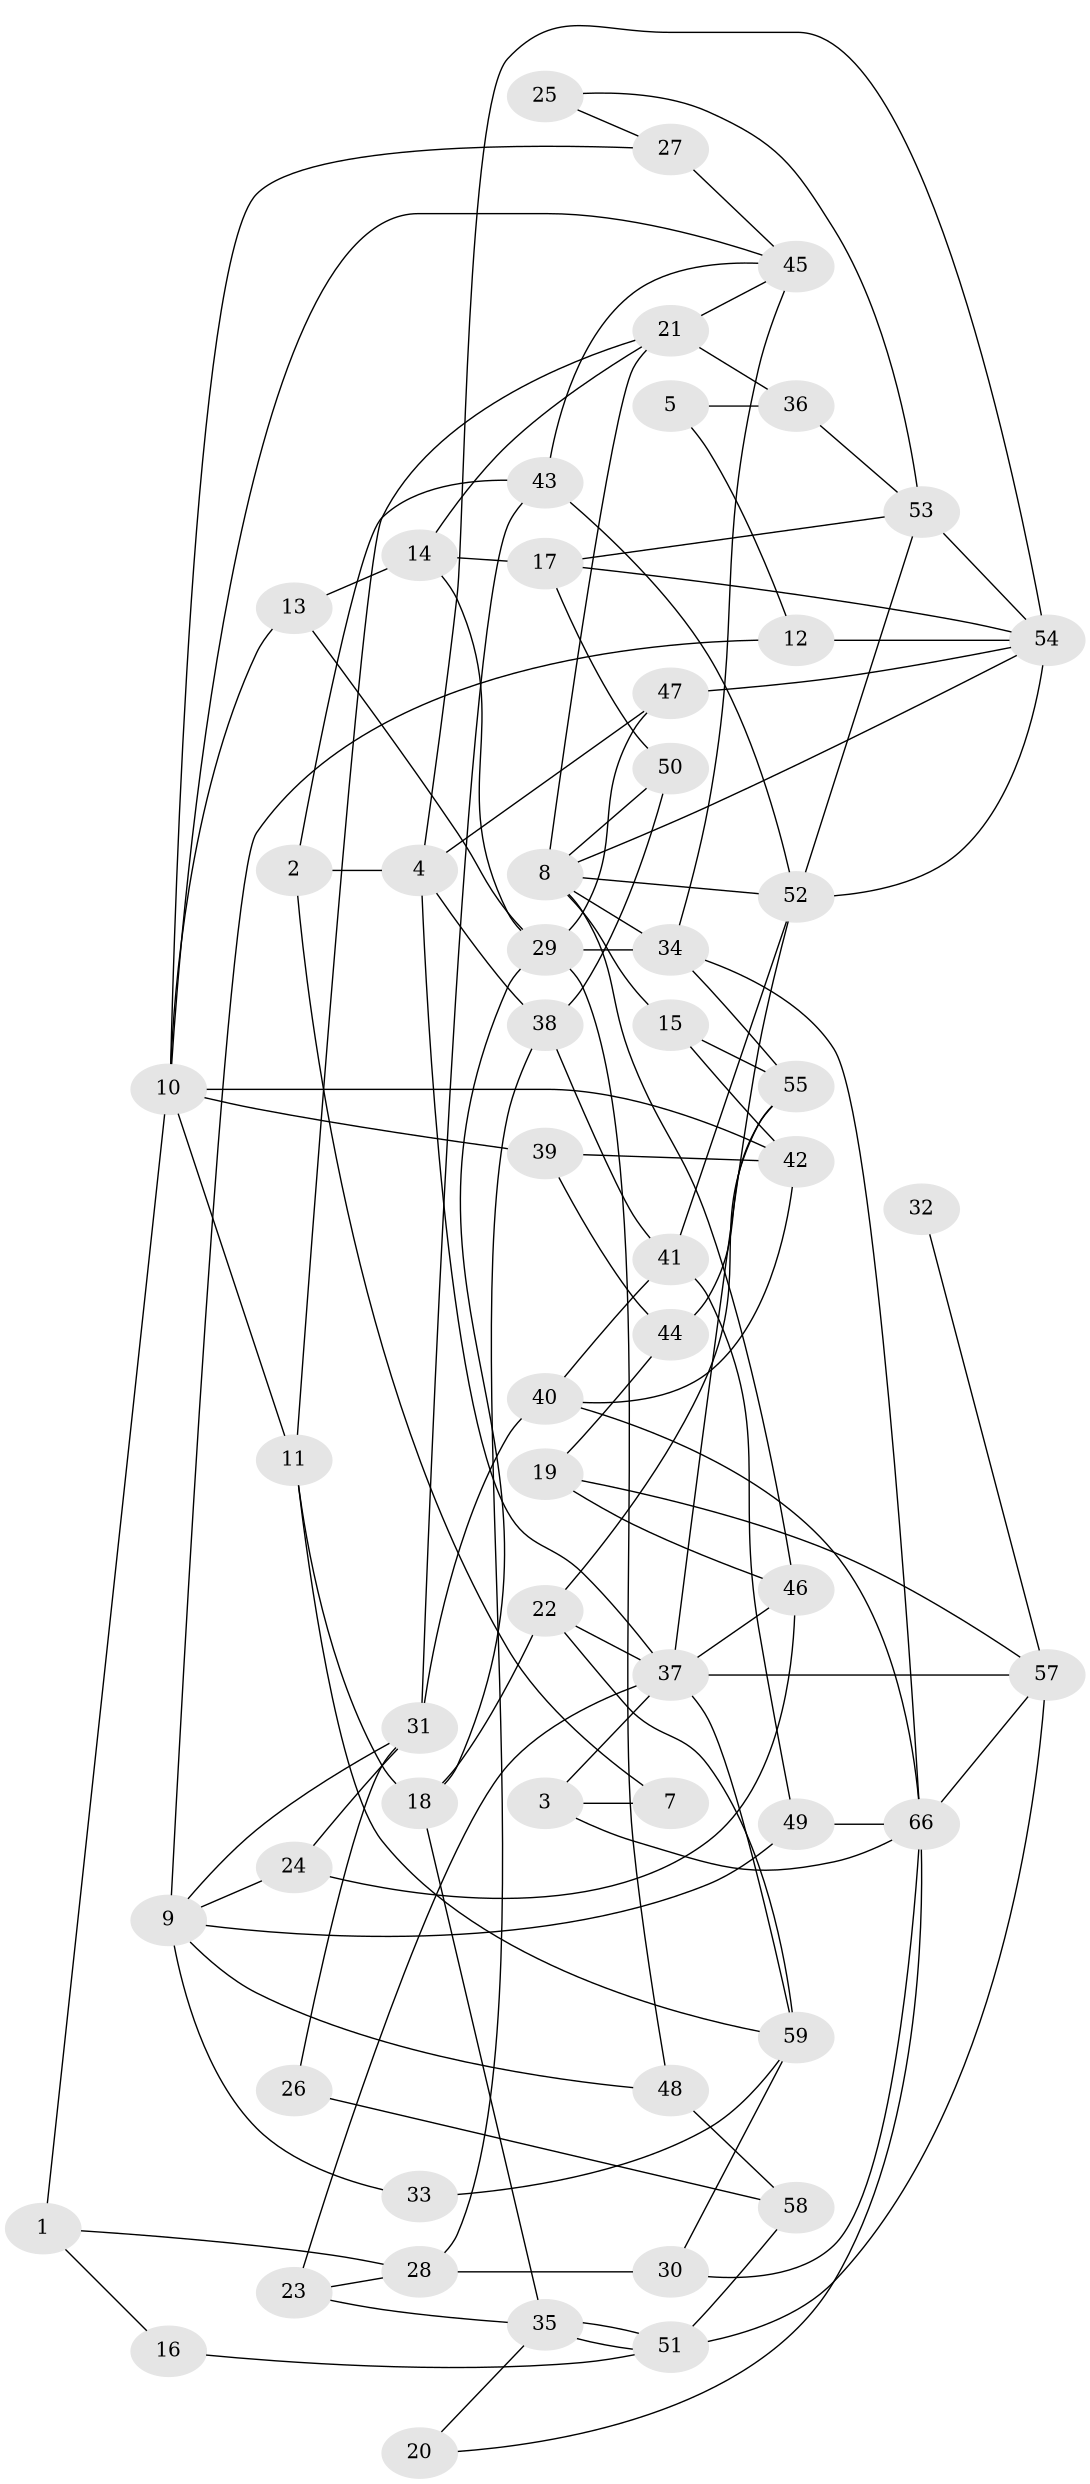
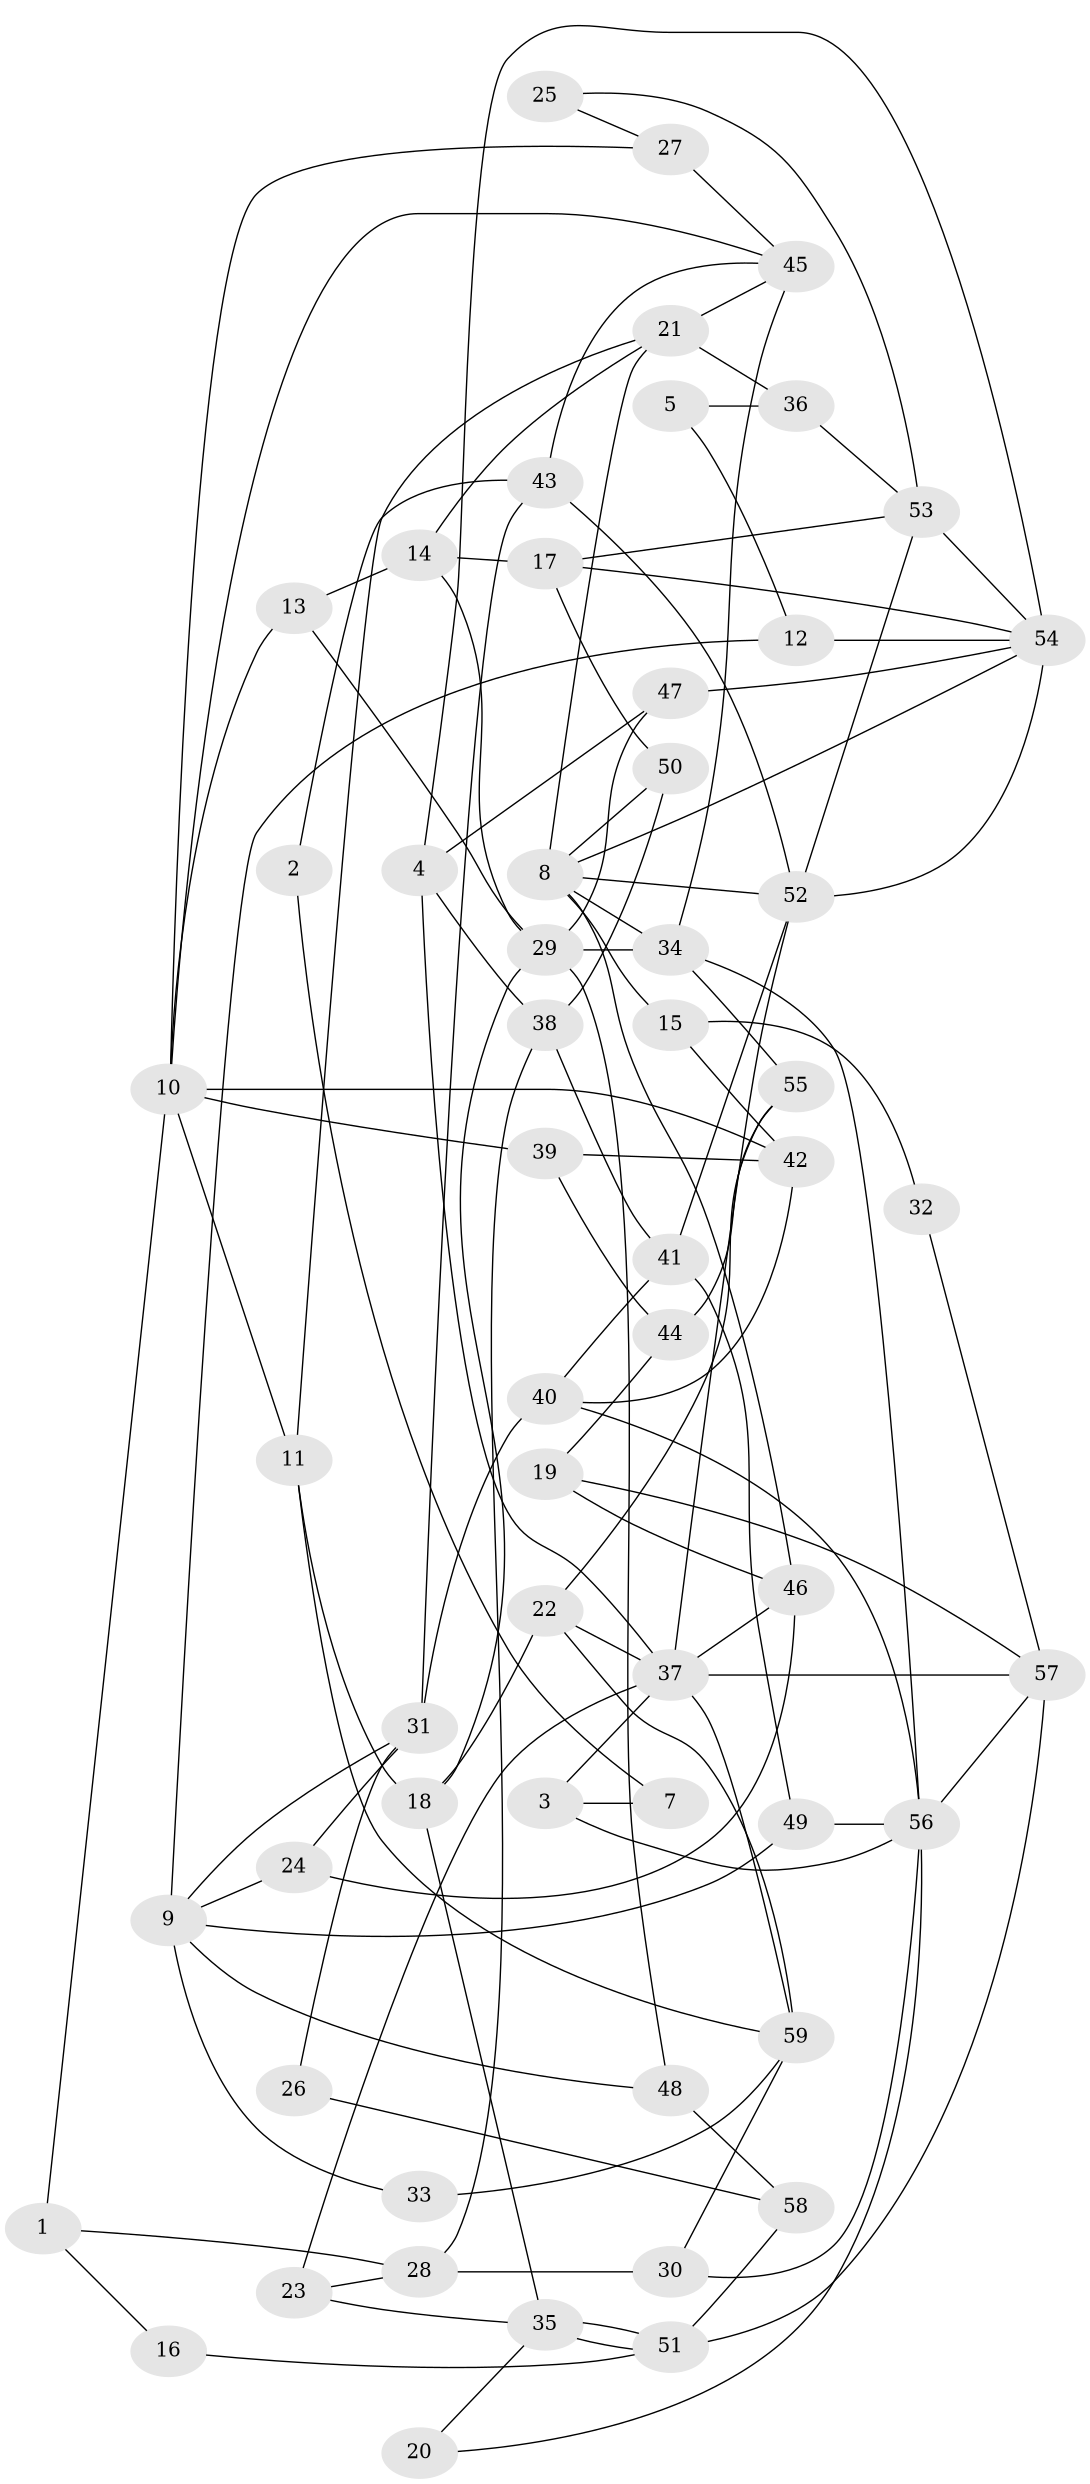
(357, 870) -> none
(732, 1055) -> (851, 1063)
(922, 1824) -> (922, 1824)
